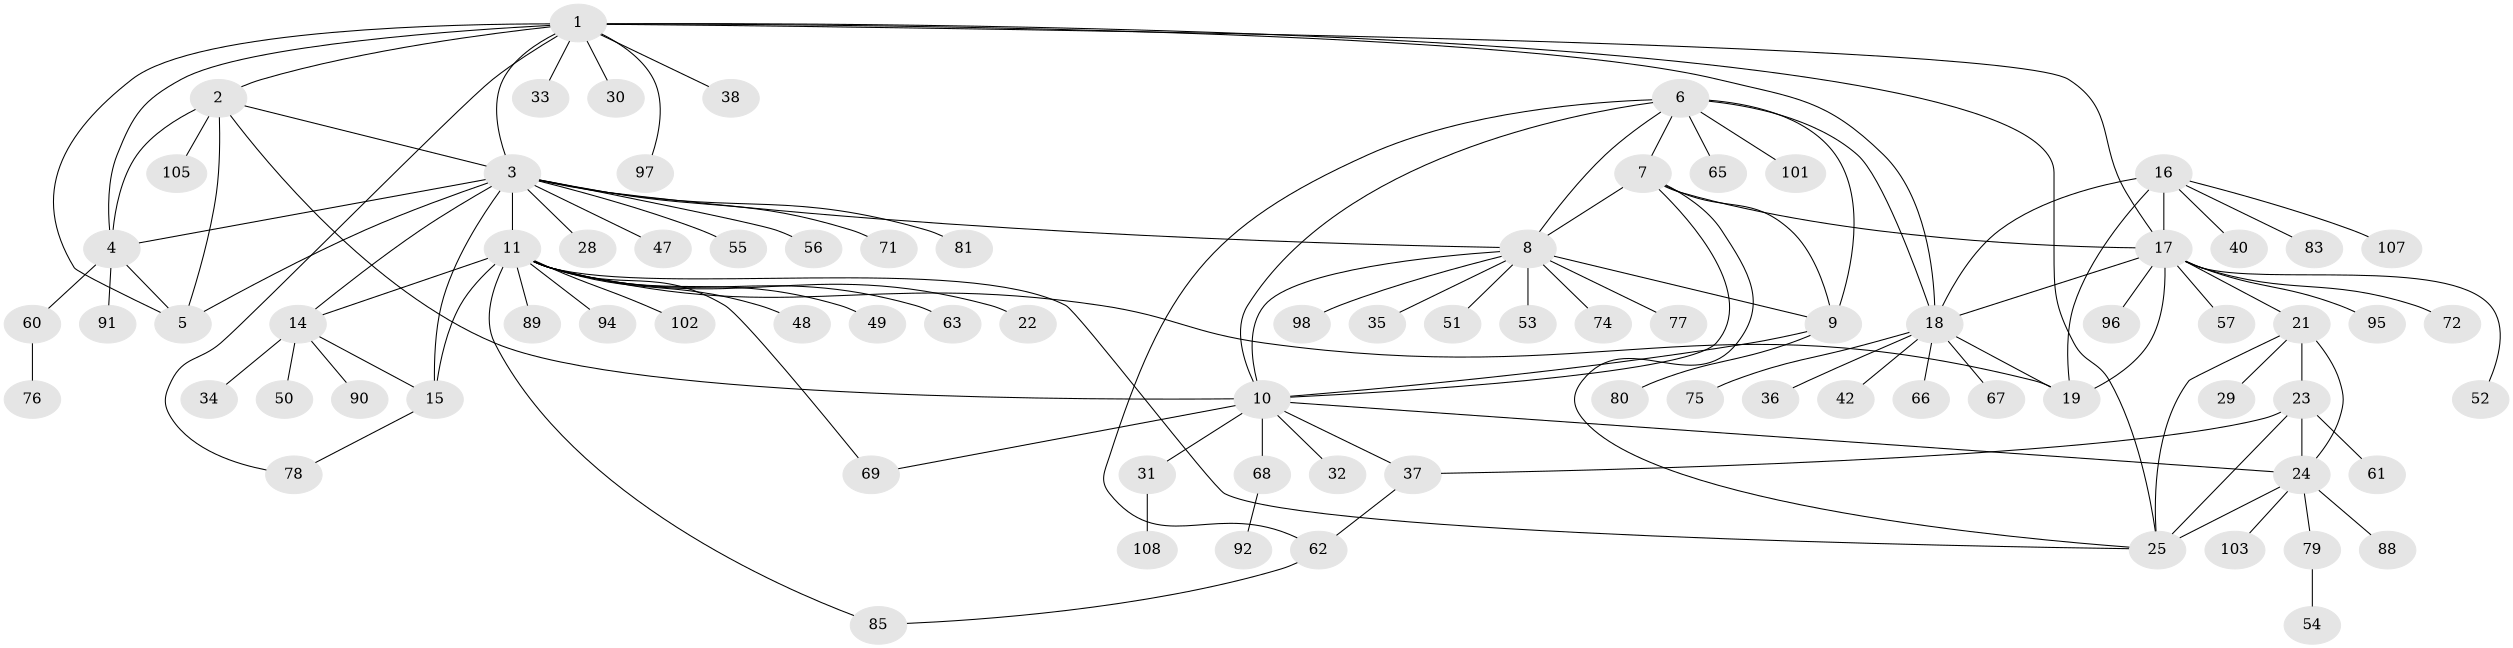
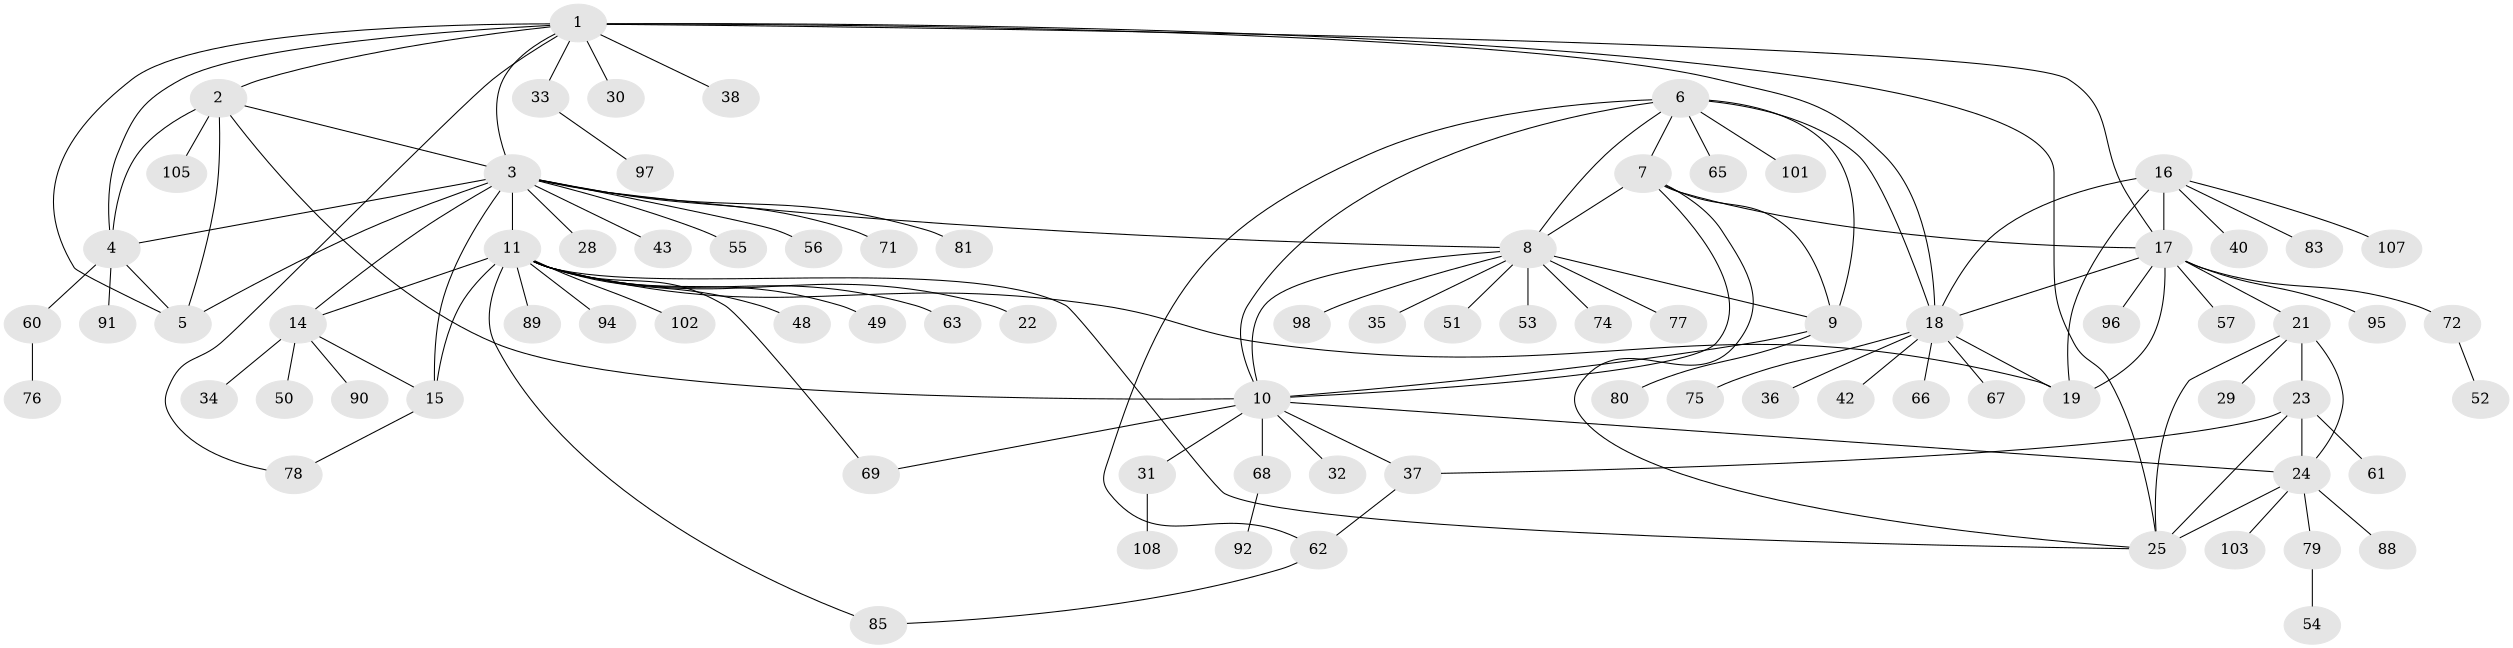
(655, 83) -> (593, 136)
(663, 249) -> (663, 249)
(2380, 276) -> (2467, 362)
